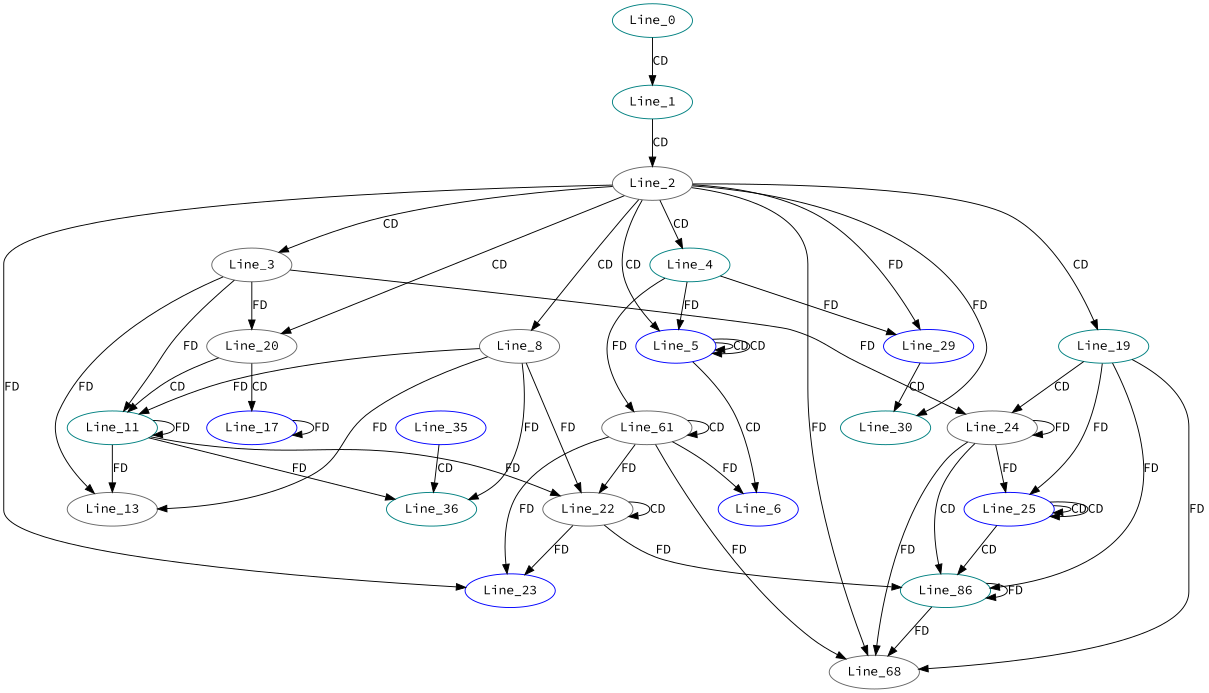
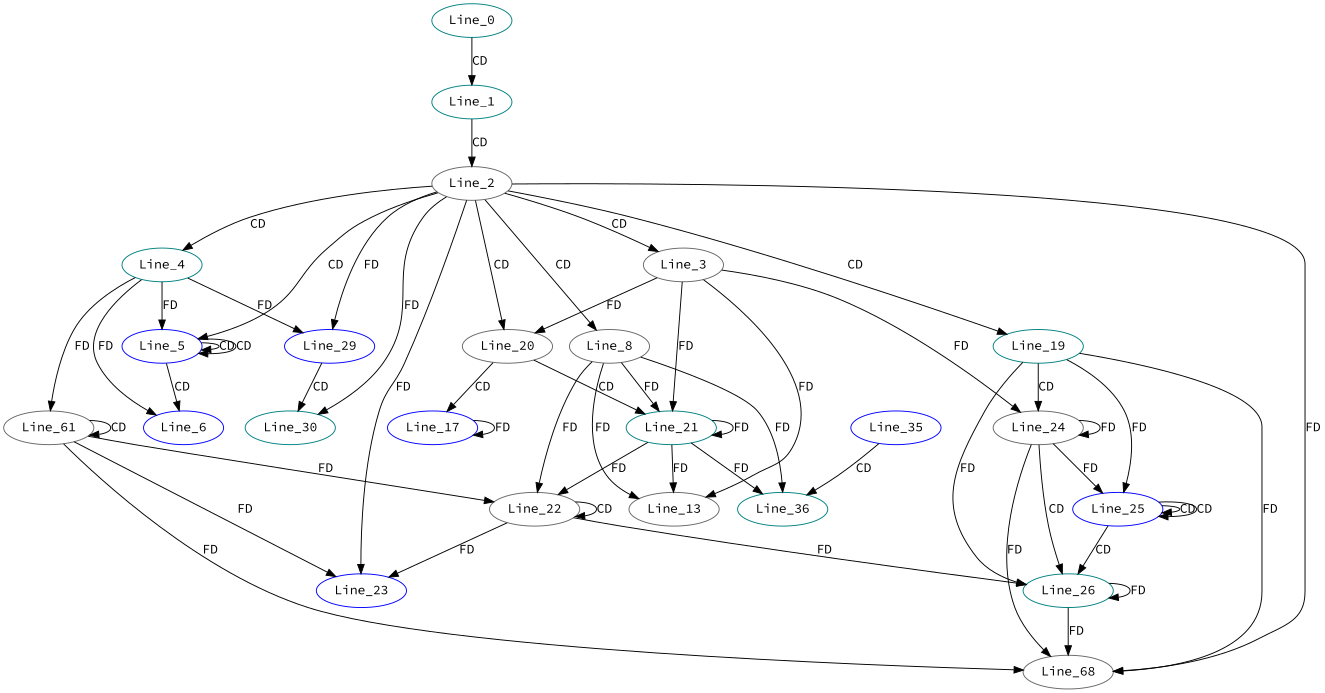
(112, 428) -> (671, 428)
(706, 462) -> (94, 348)
(945, 591) -> (1068, 591)
